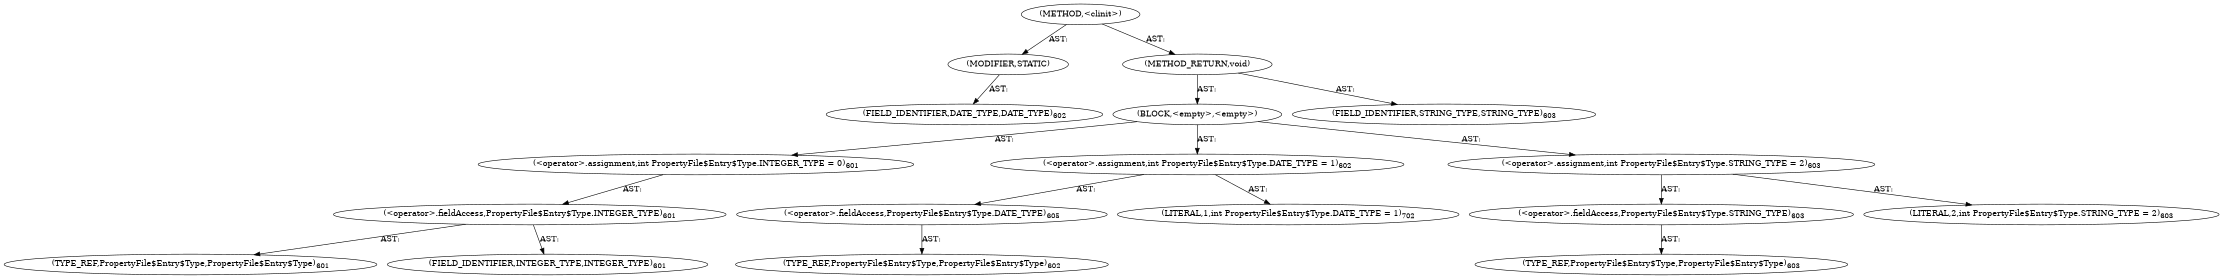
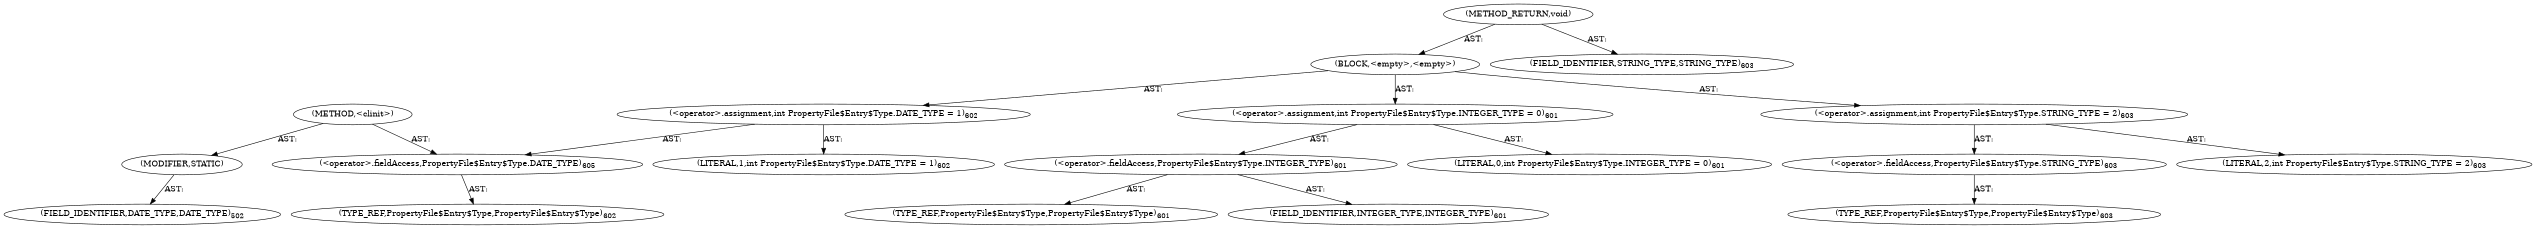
(1136, 38) -> (402, 138)
(1060, 114) -> (237, 214)
none -> (1590, 164)
(1408, 214) -> (944, 164)
